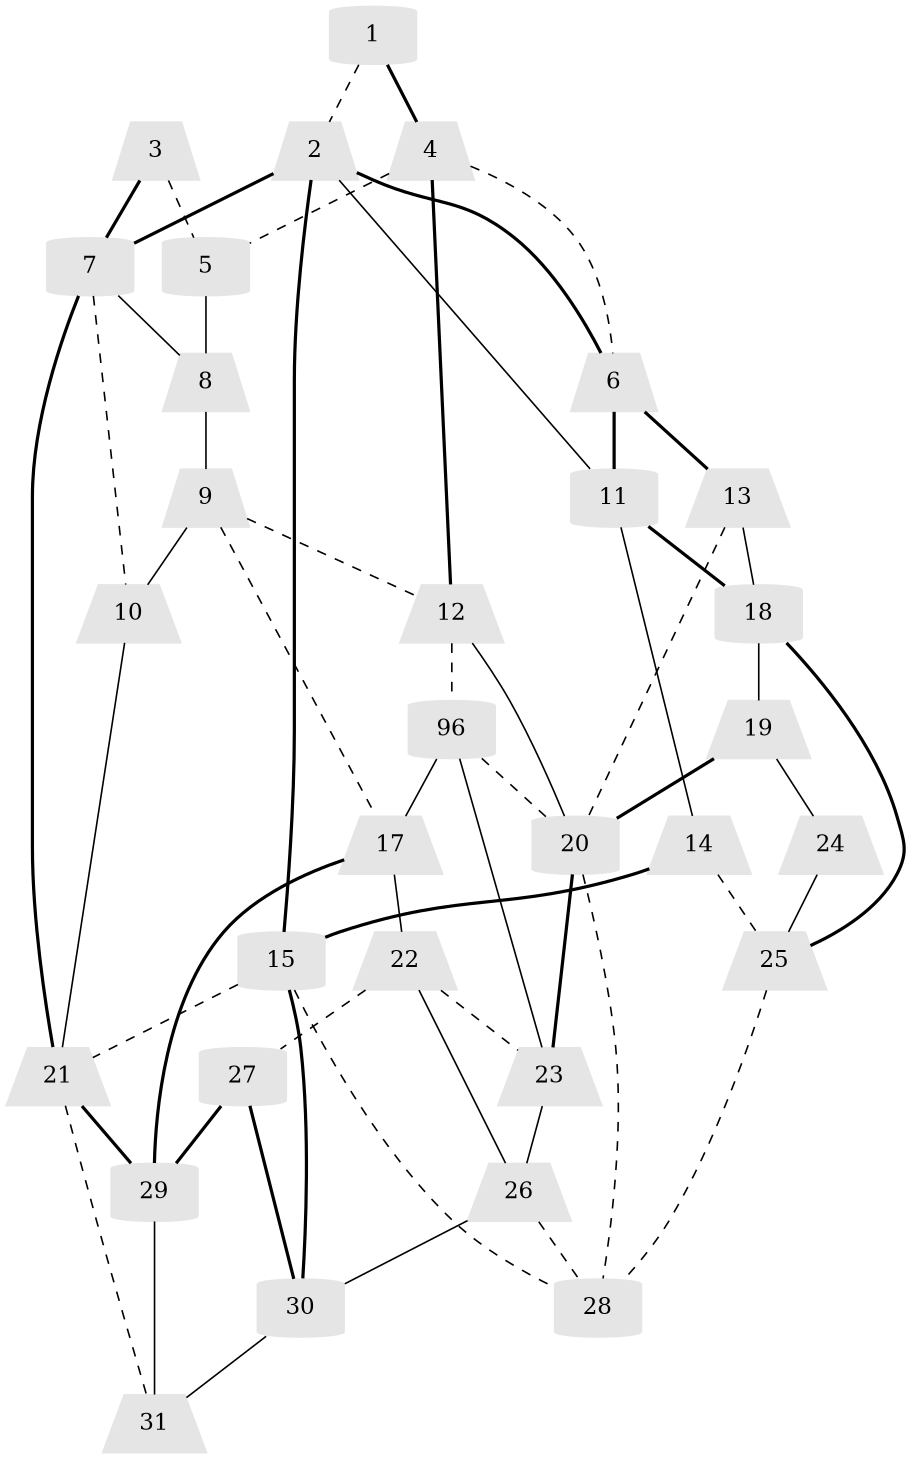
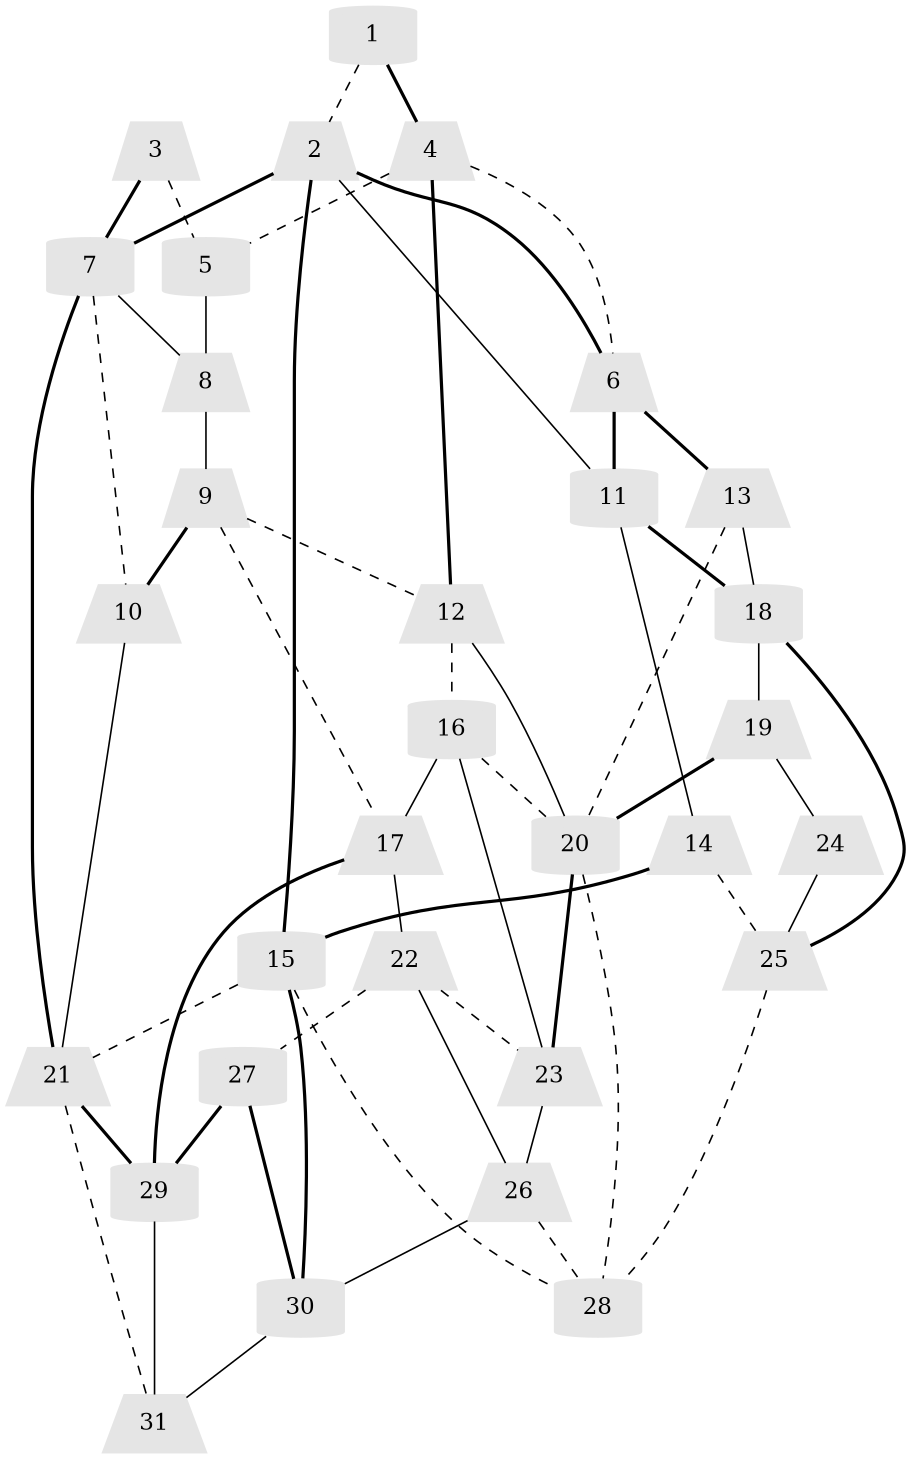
(167, 556) -> (167, 556)
(452, 730) -> (452, 730)
